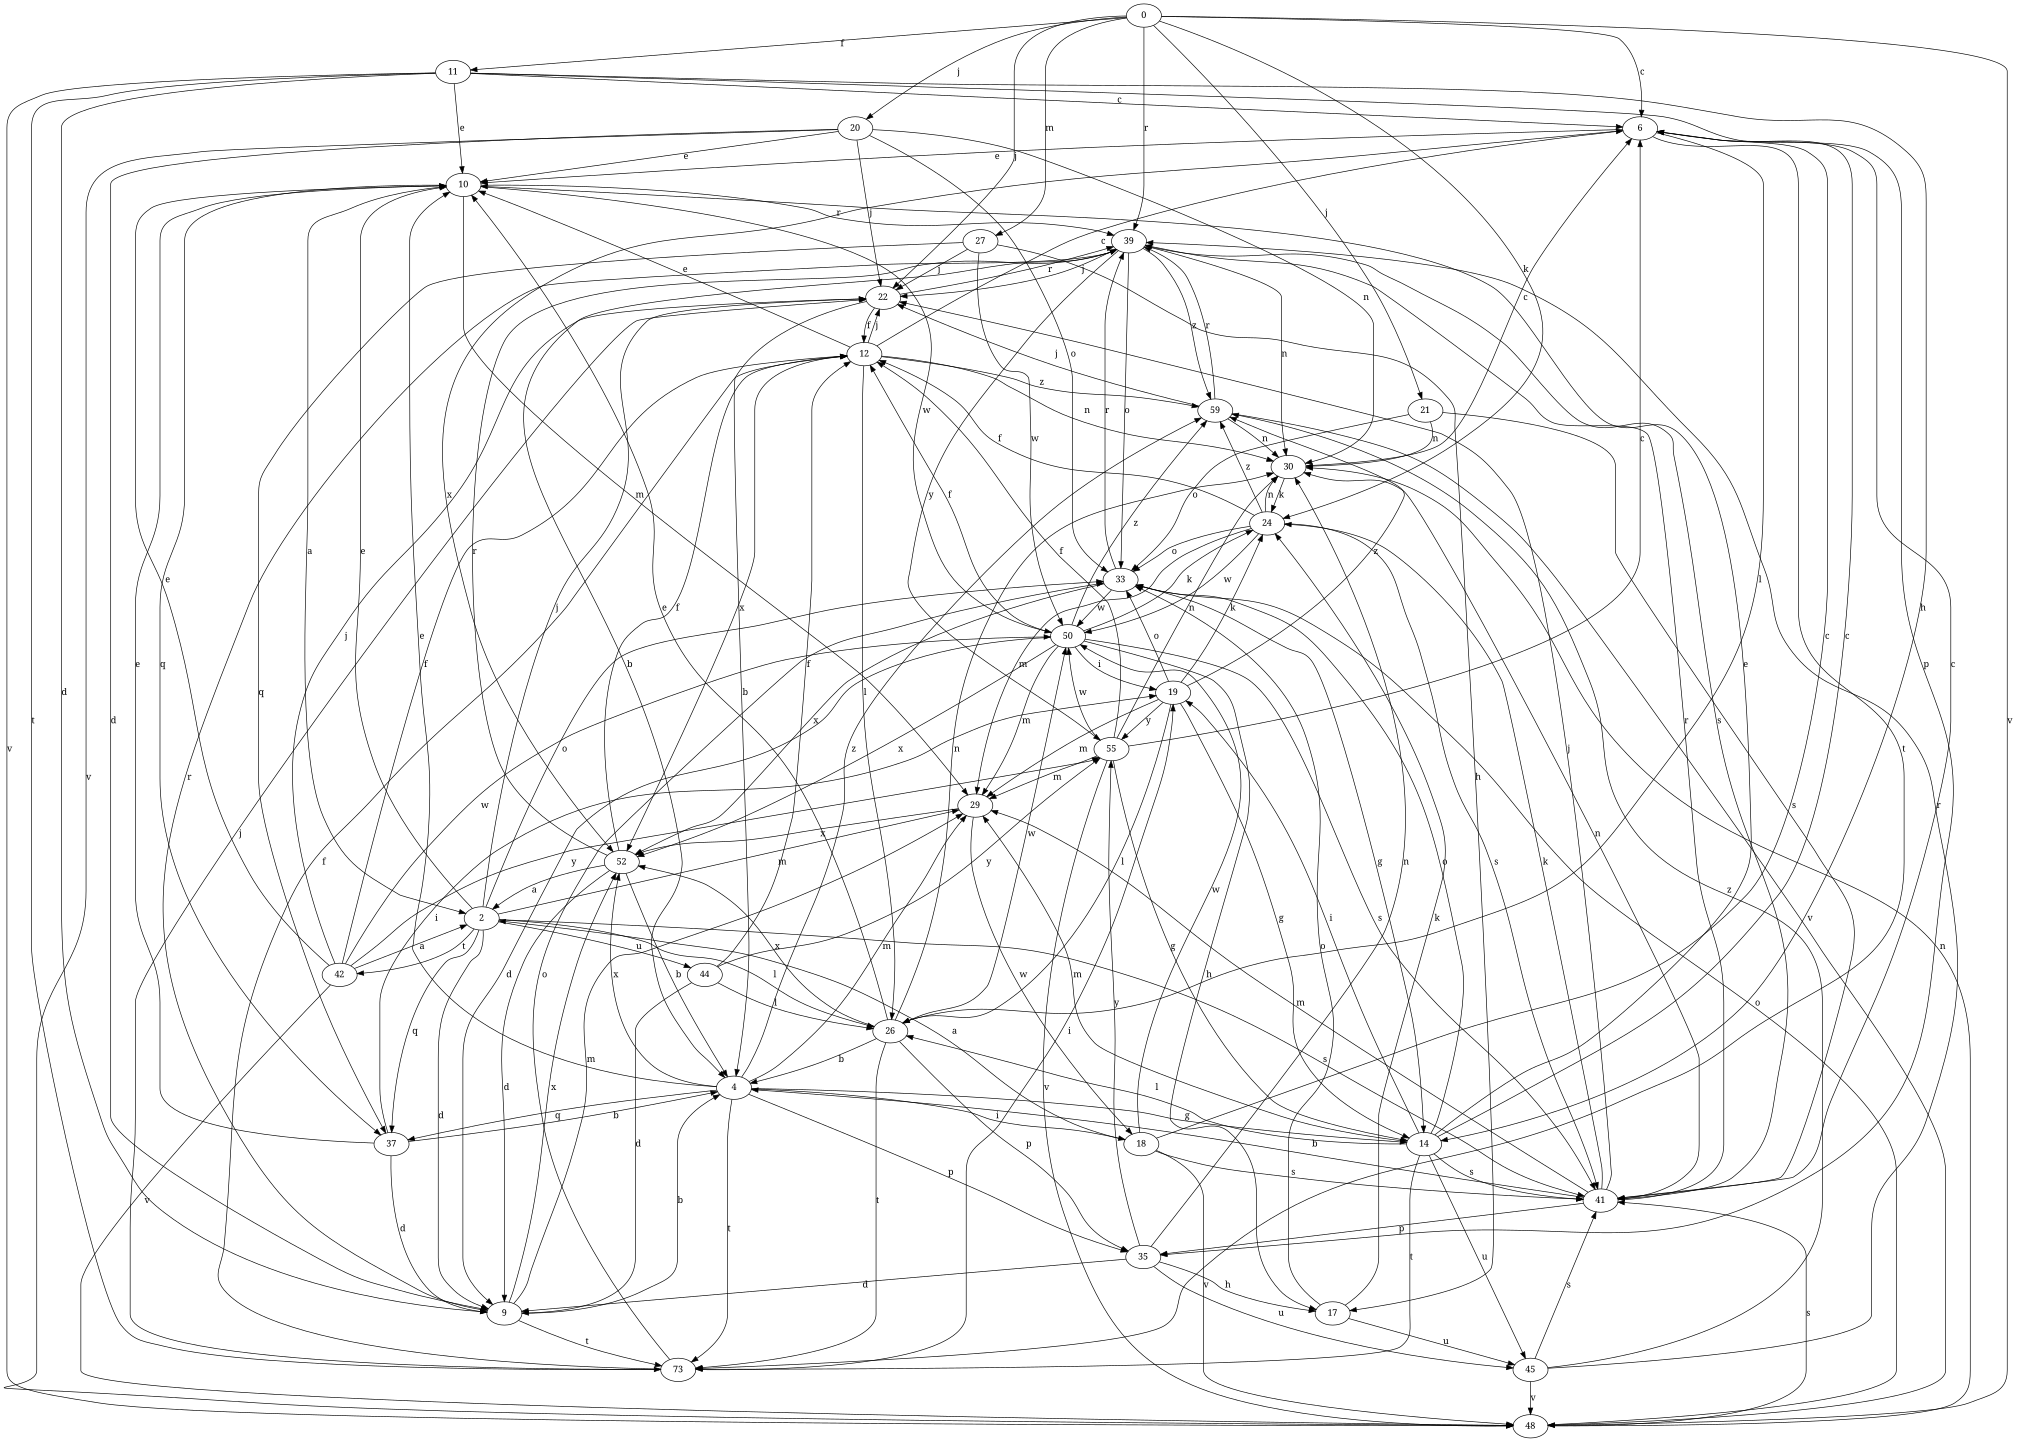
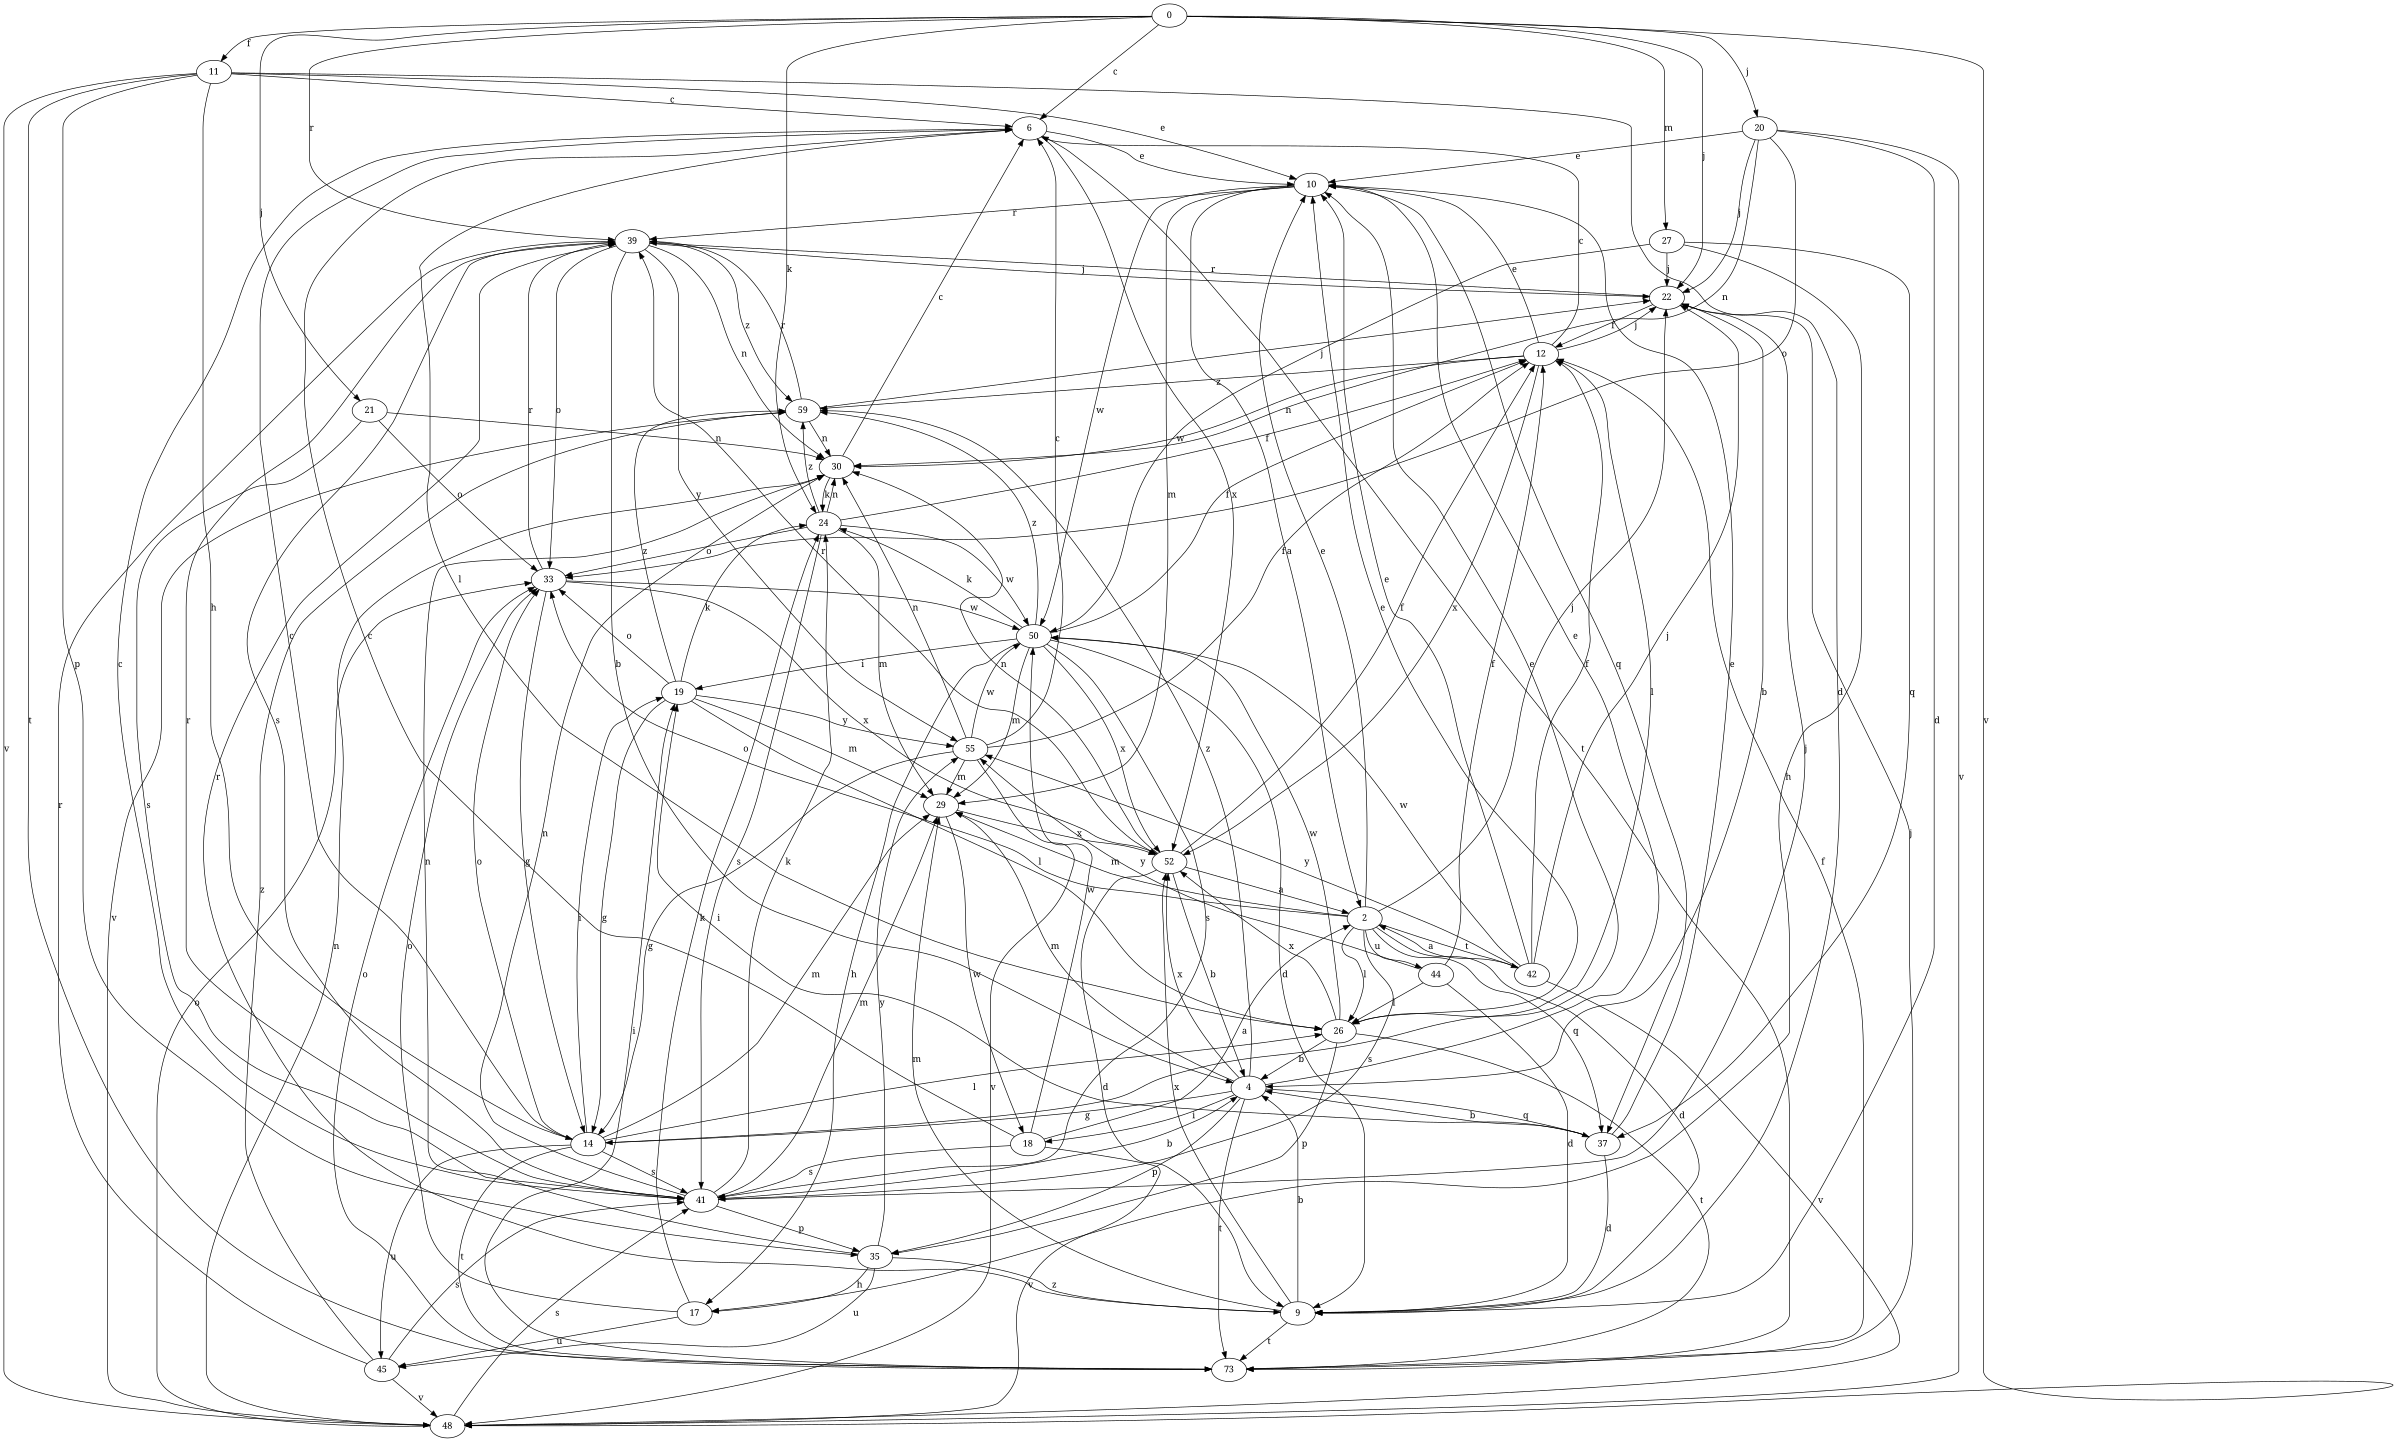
(973, 658) -> (986, 654)
(865, 1285) -> (1055, 1285)
